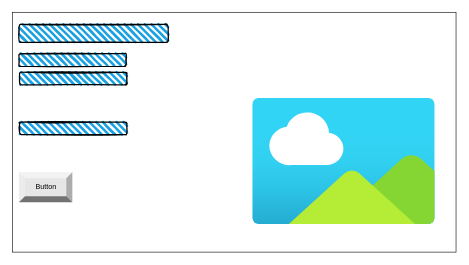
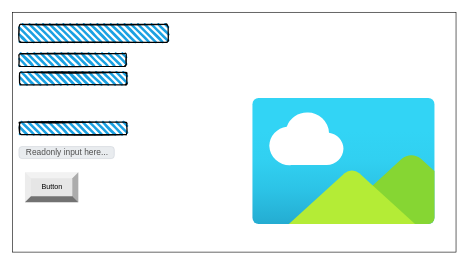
none -> (67, 153)
(46, 188) -> (52, 188)
